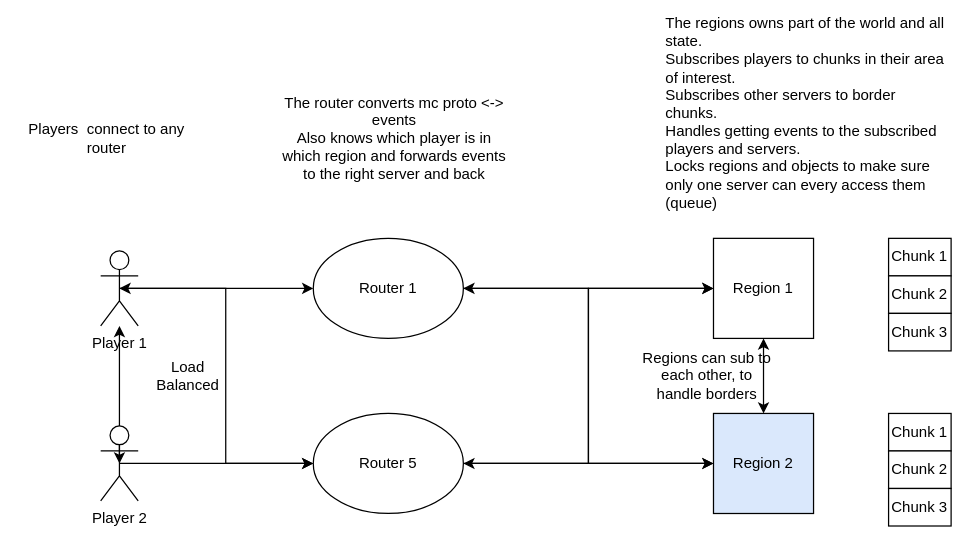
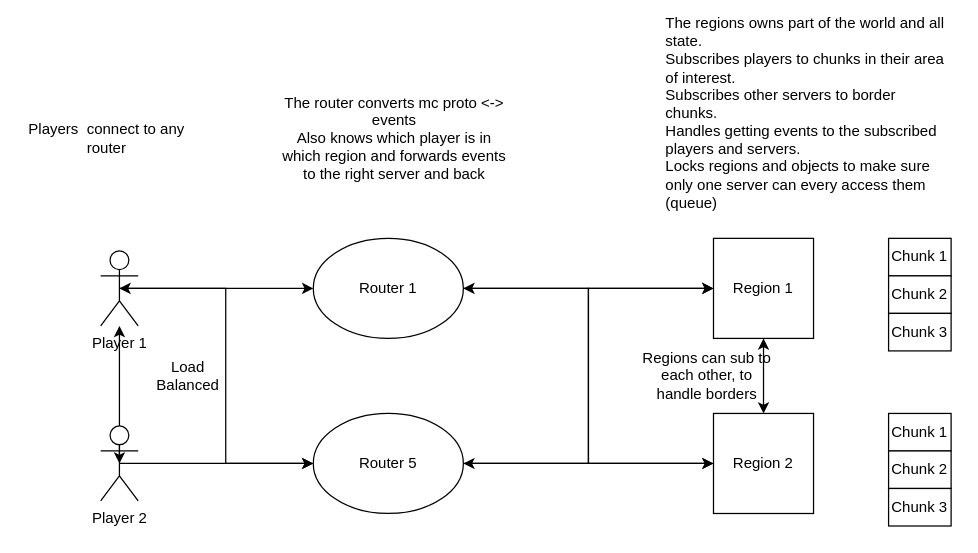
(763, 463) -> (763, 463)
